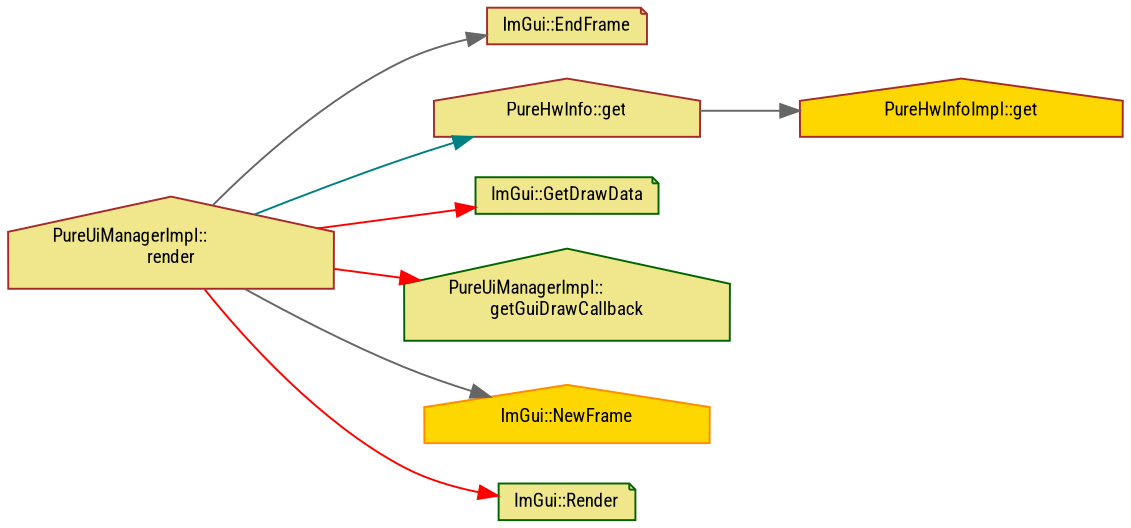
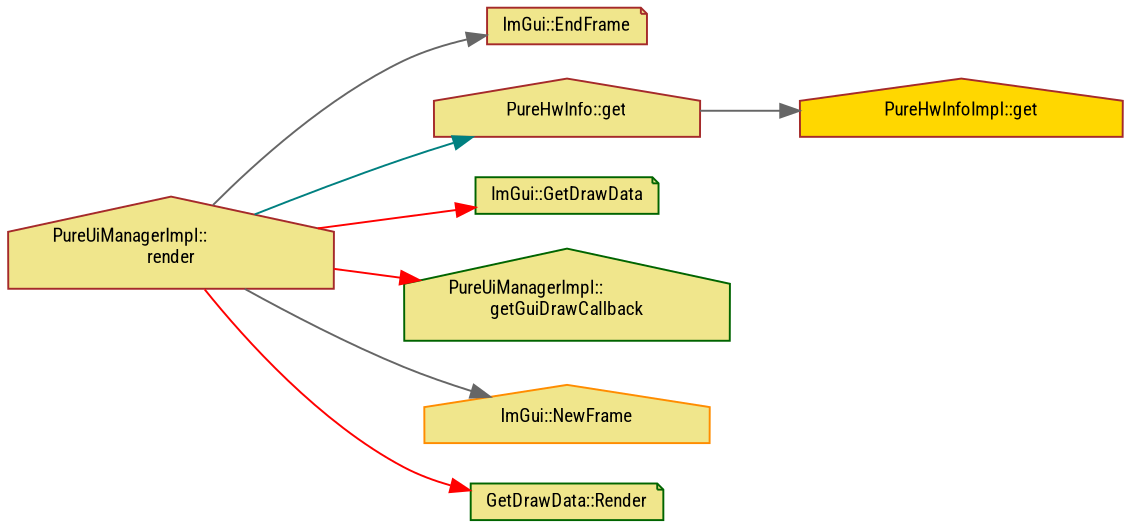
(567, 417) -> (567, 417)
(567, 502) -> (567, 502)
